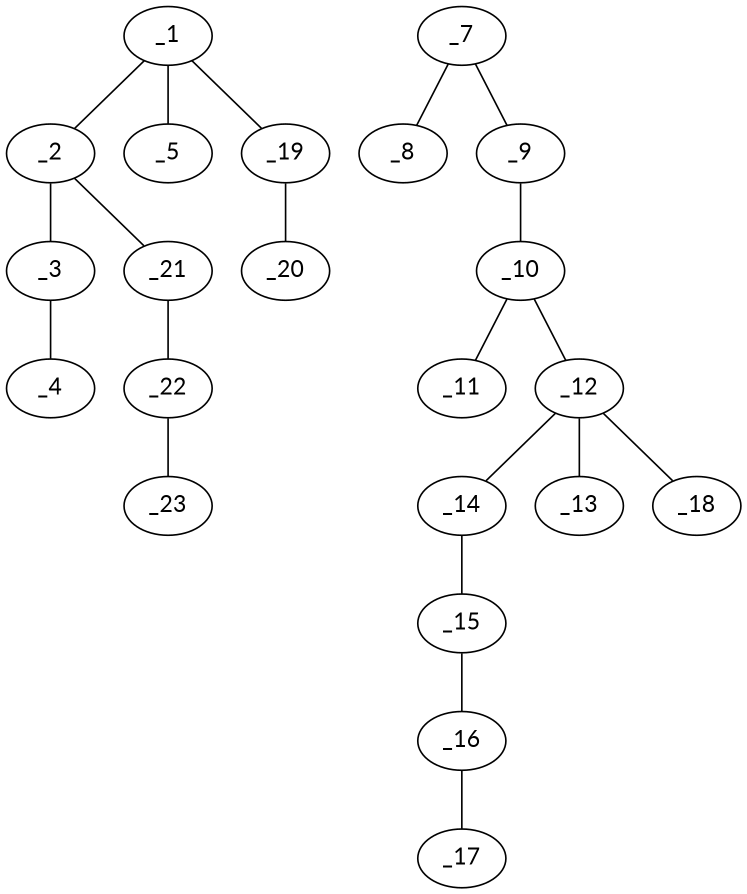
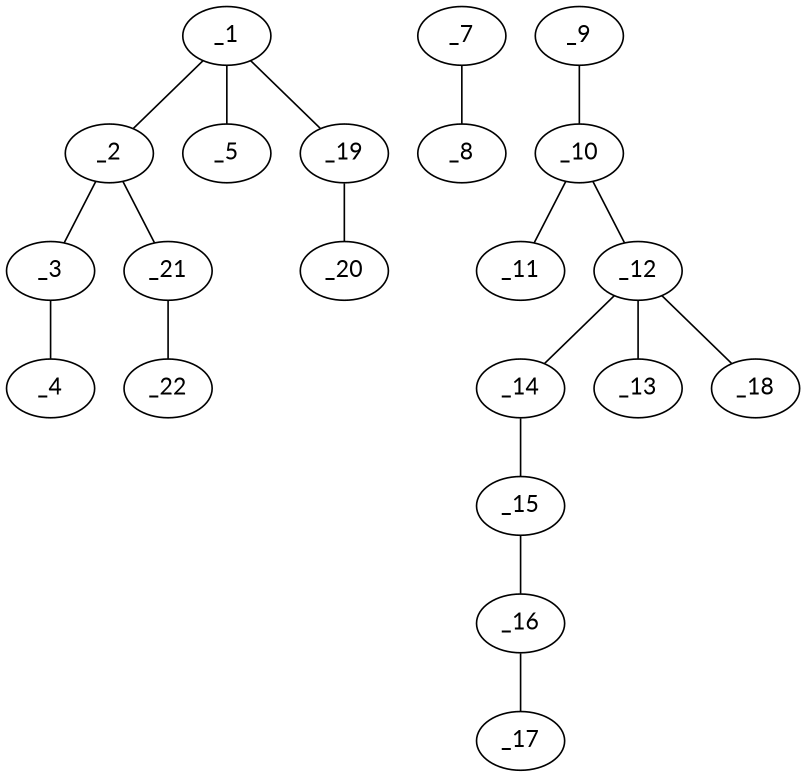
(491, 95) -> none
(168, 506) -> none
